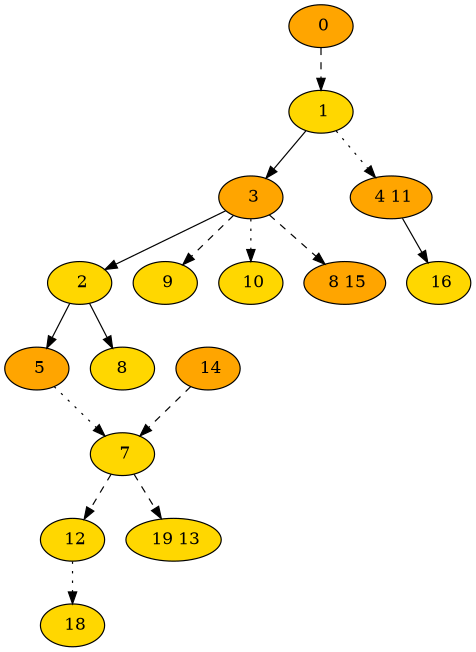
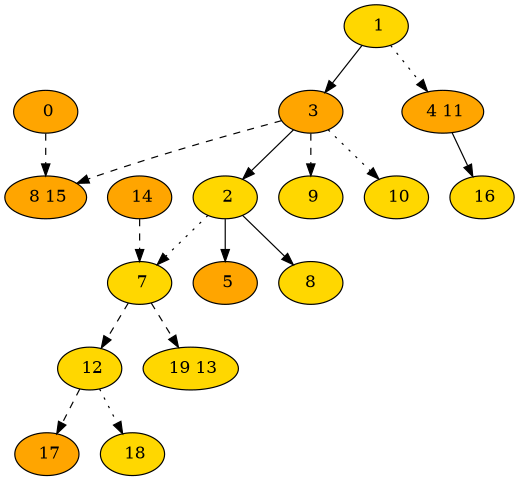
(321, 63) -> (46, 149)
(75, 407) -> (187, 236)
none -> (47, 454)
